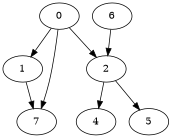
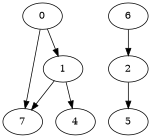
(80, 40) -> none
(102, 92) -> (68, 92)
